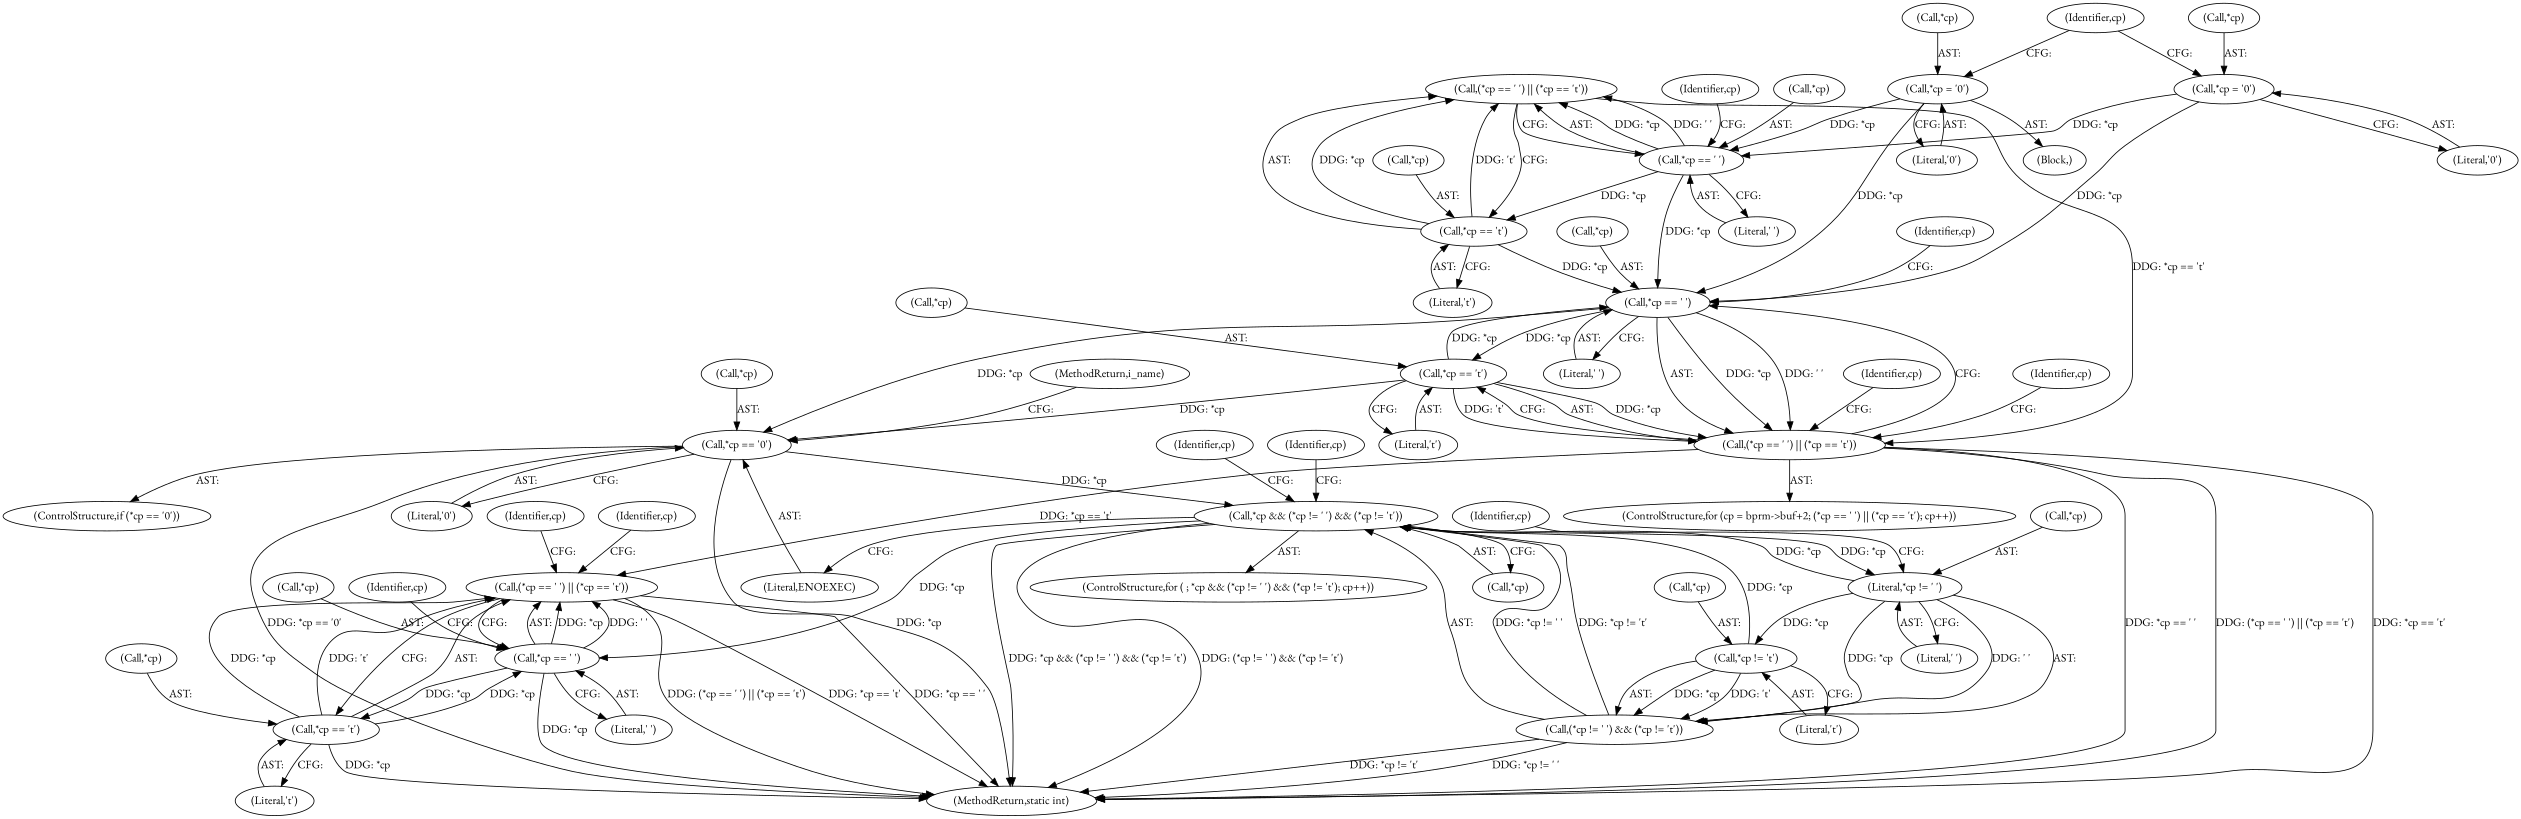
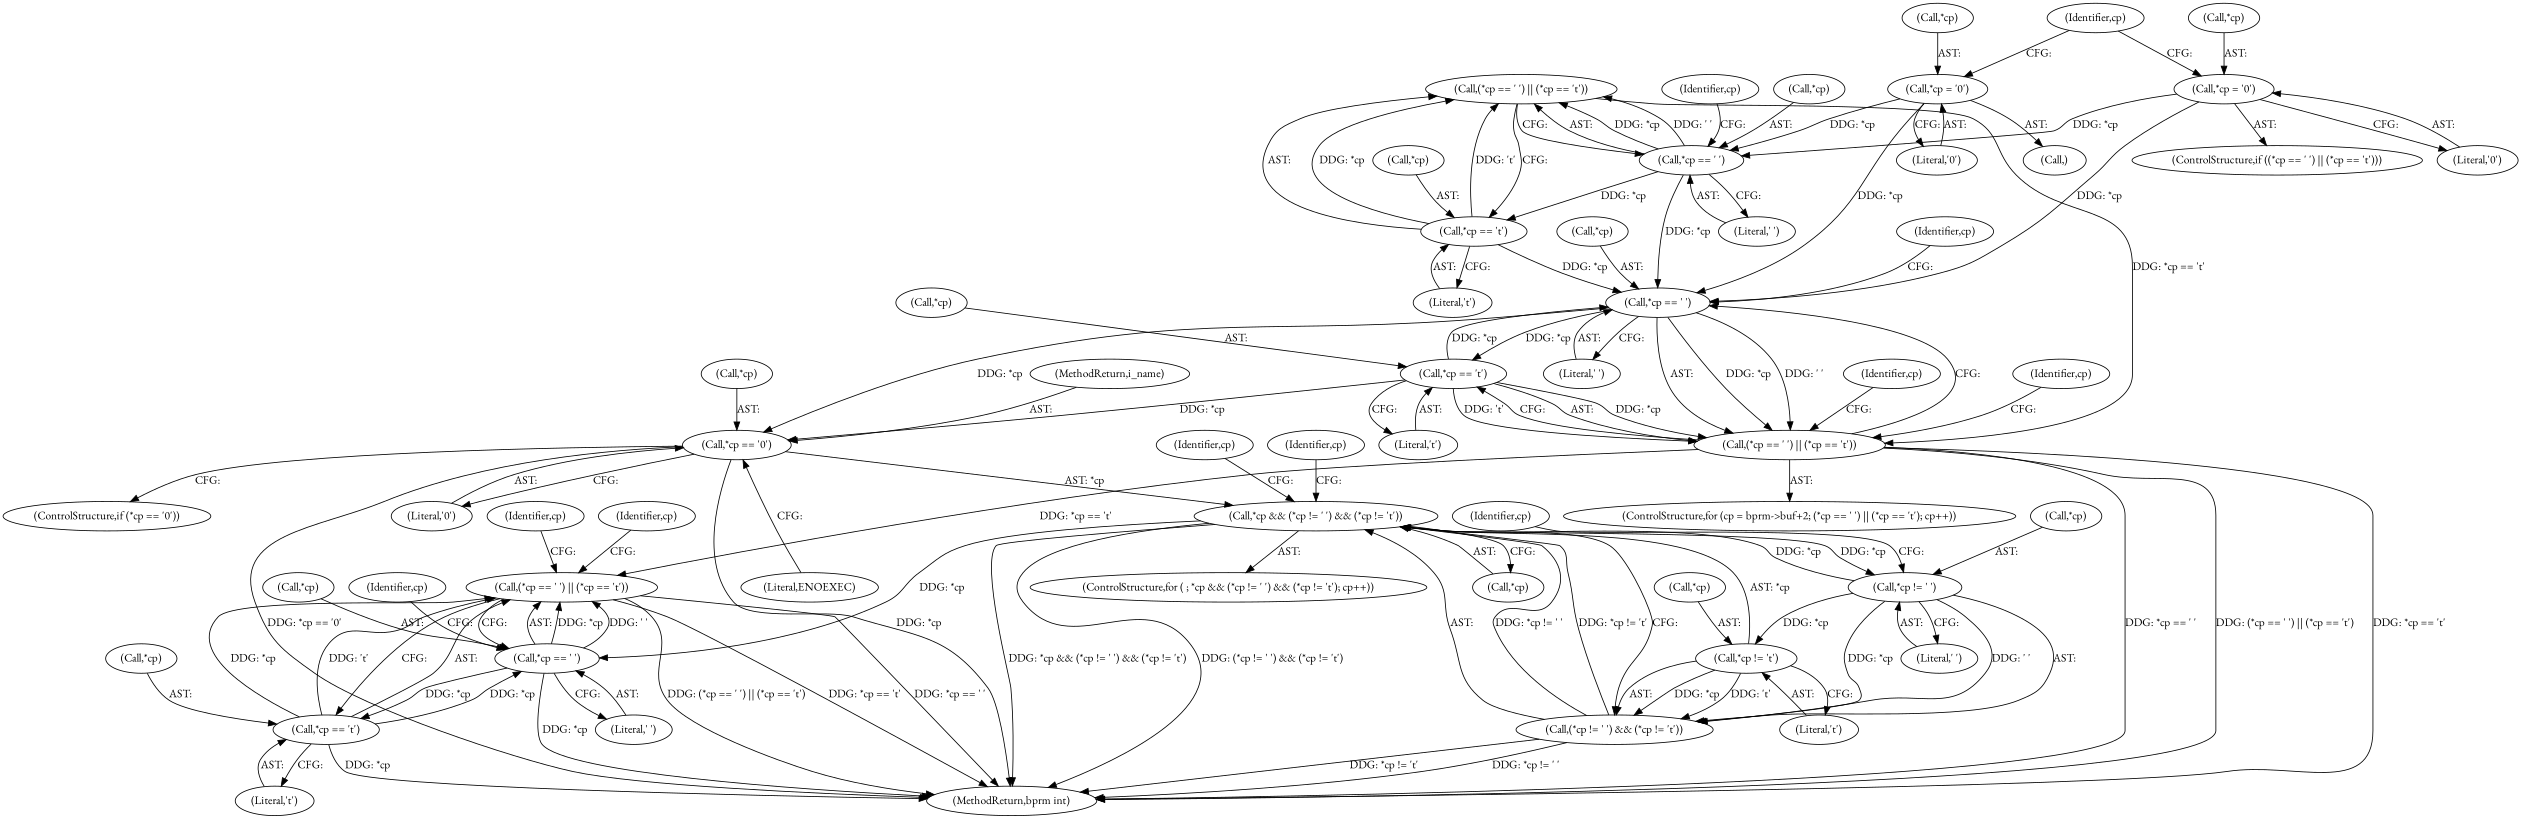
(2055, 160) -> (2055, 160)
none -> (2277, 160)
(1042, 409) -> (1042, 409)
(209, 481) -> (209, 481)
(1084, 481) -> (1084, 481)
(791, 516) -> (791, 516)
(1009, 525) -> (1607, 544)
(1770, 587) -> (1770, 587)
(1905, 587) -> (1905, 587)
(1012, 801) -> (1012, 801)
